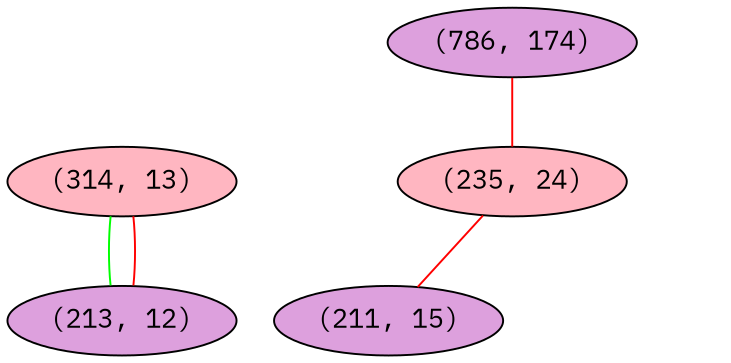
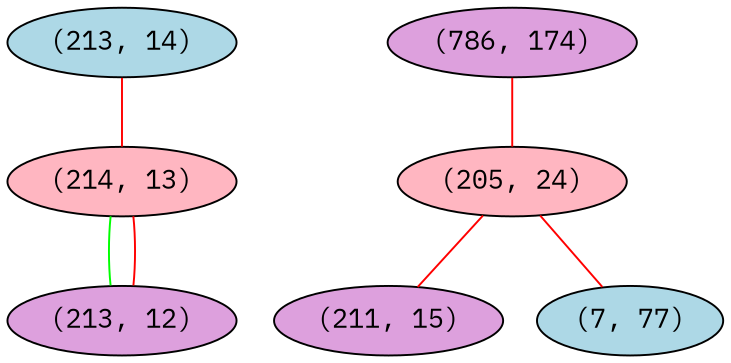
none -> (122, 43)
(122, 182) -> (122, 182)
(512, 182) -> (512, 182)
none -> (630, 321)
